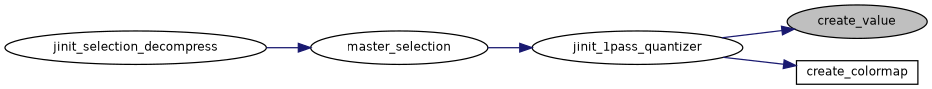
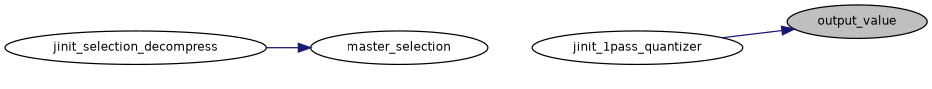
(857, 22) -> (857, 22)
(504, 48) -> none
(857, 72) -> none
